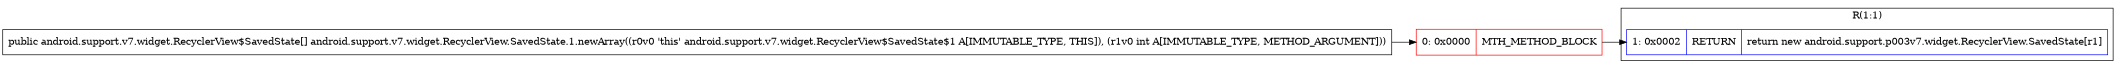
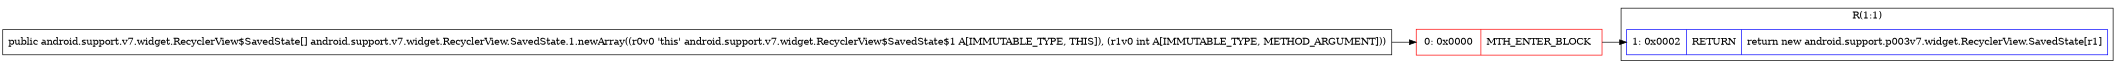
(1539, 42) -> (1539, 42)
